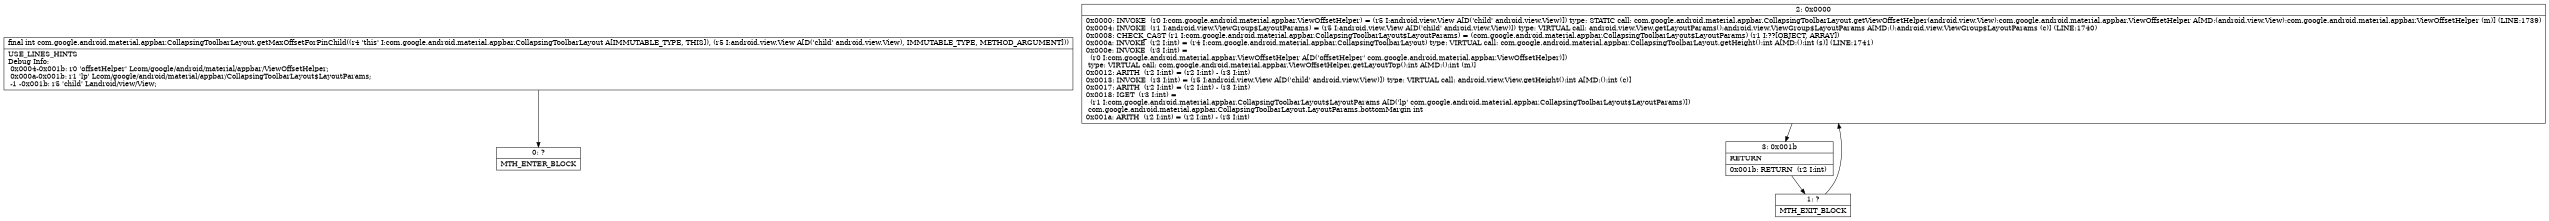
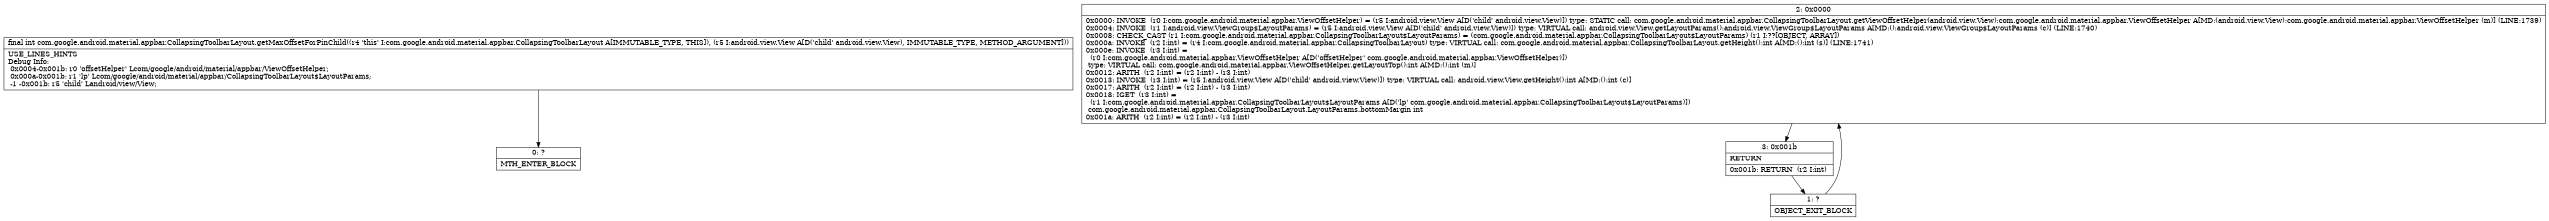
(1813, 211) -> (1813, 211)
